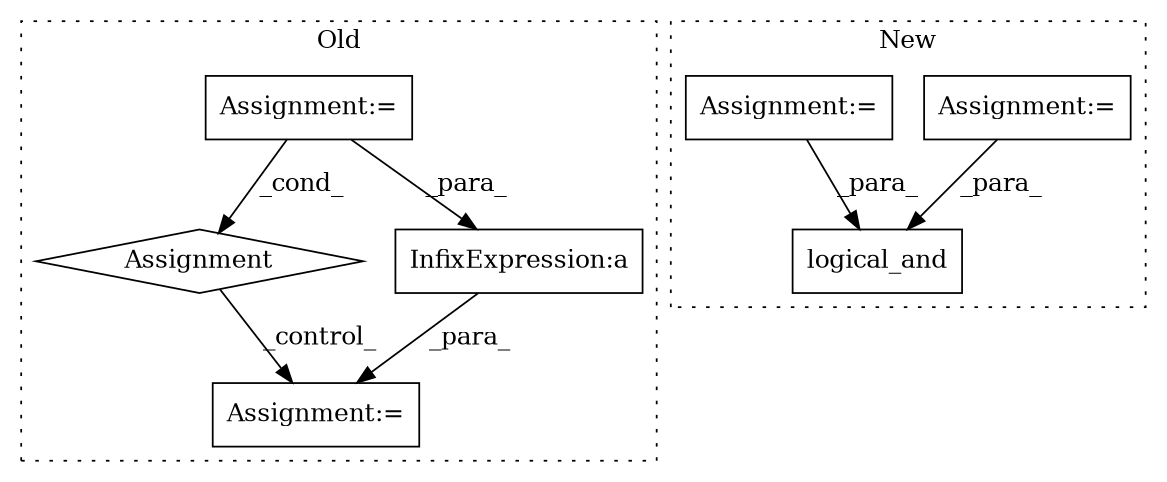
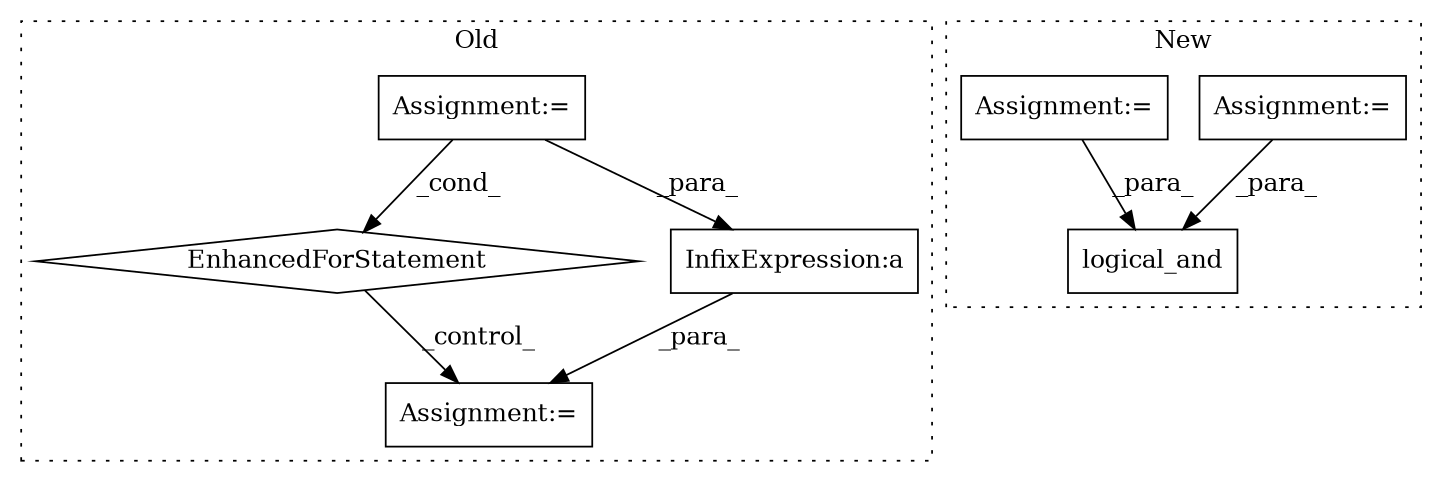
(199, 261) -> (337, 261)
